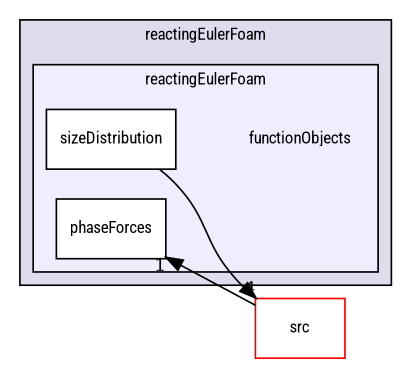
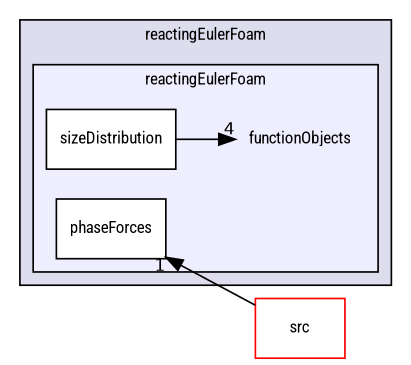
(204, 227) -> (197, 139)
